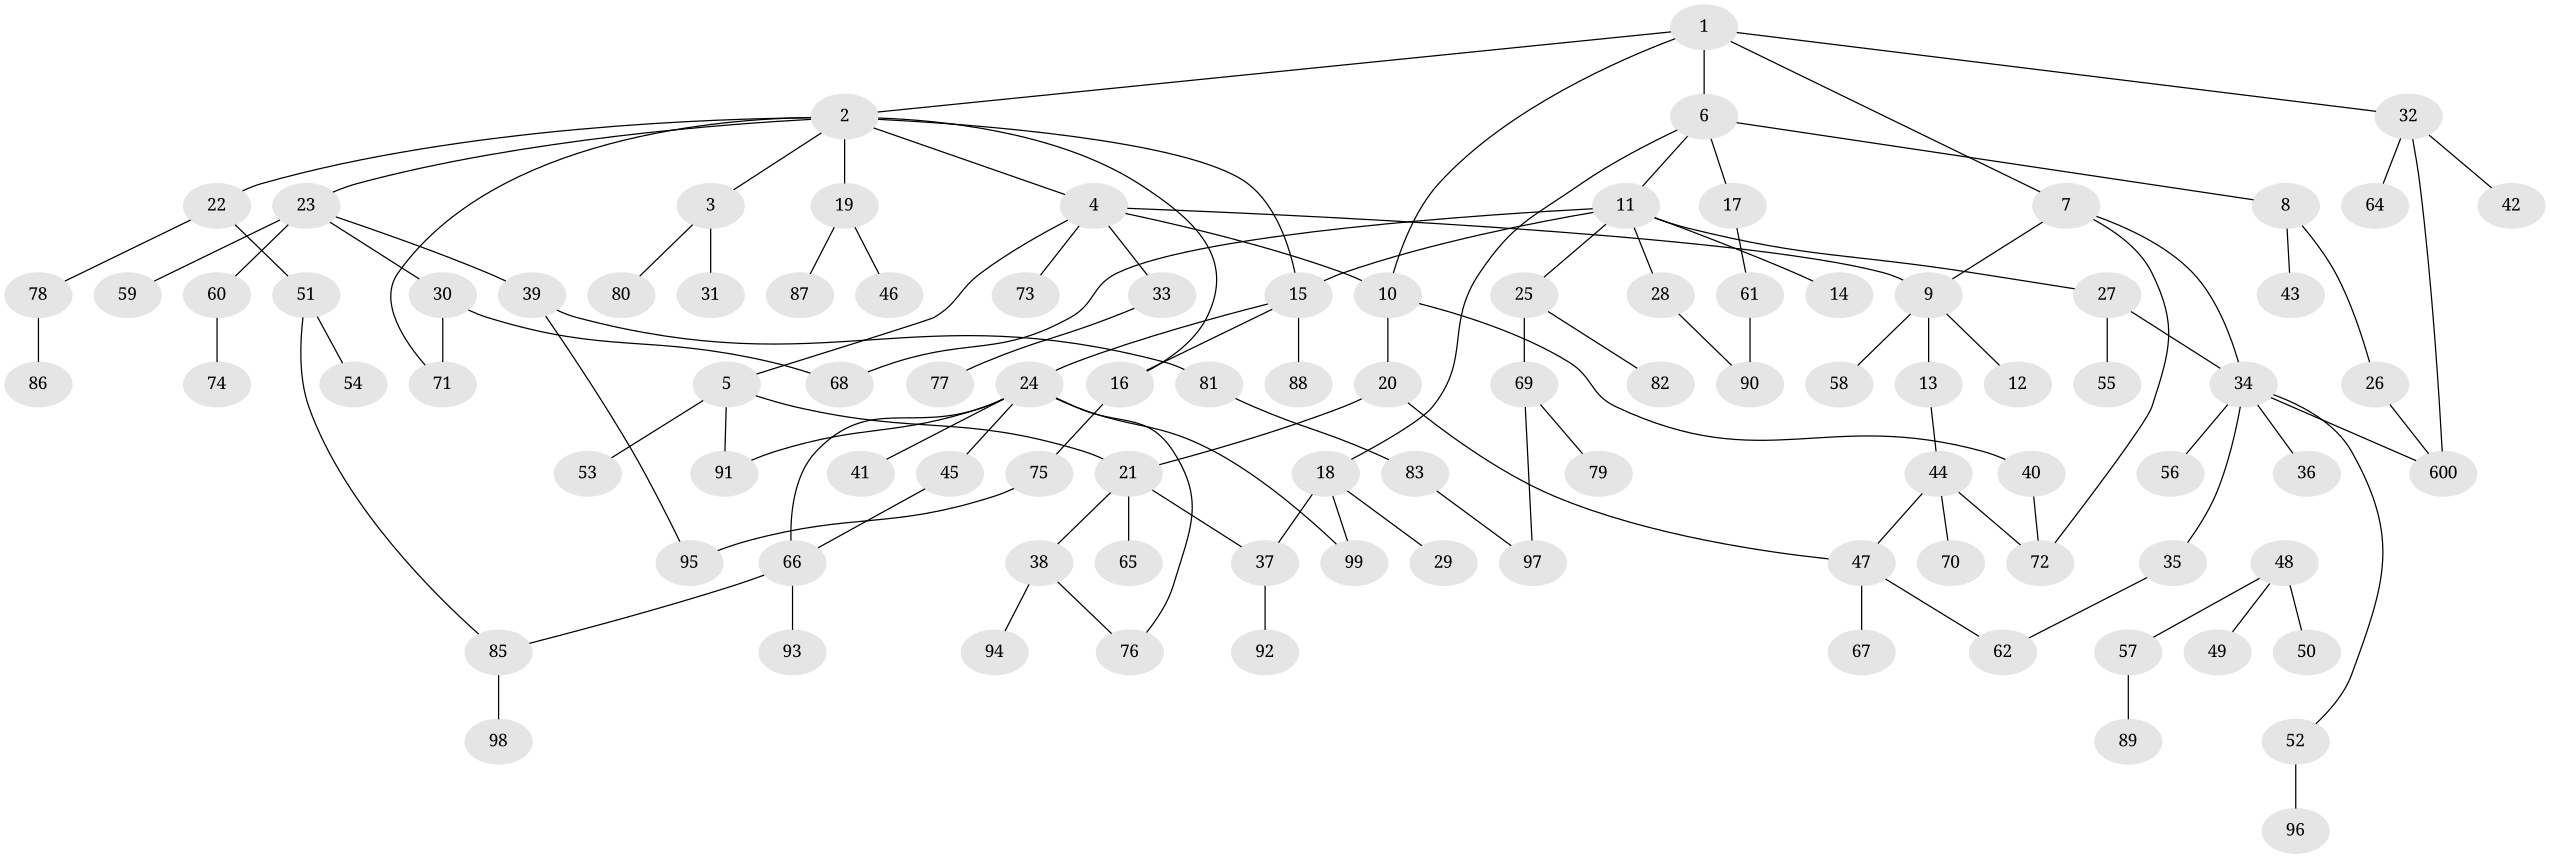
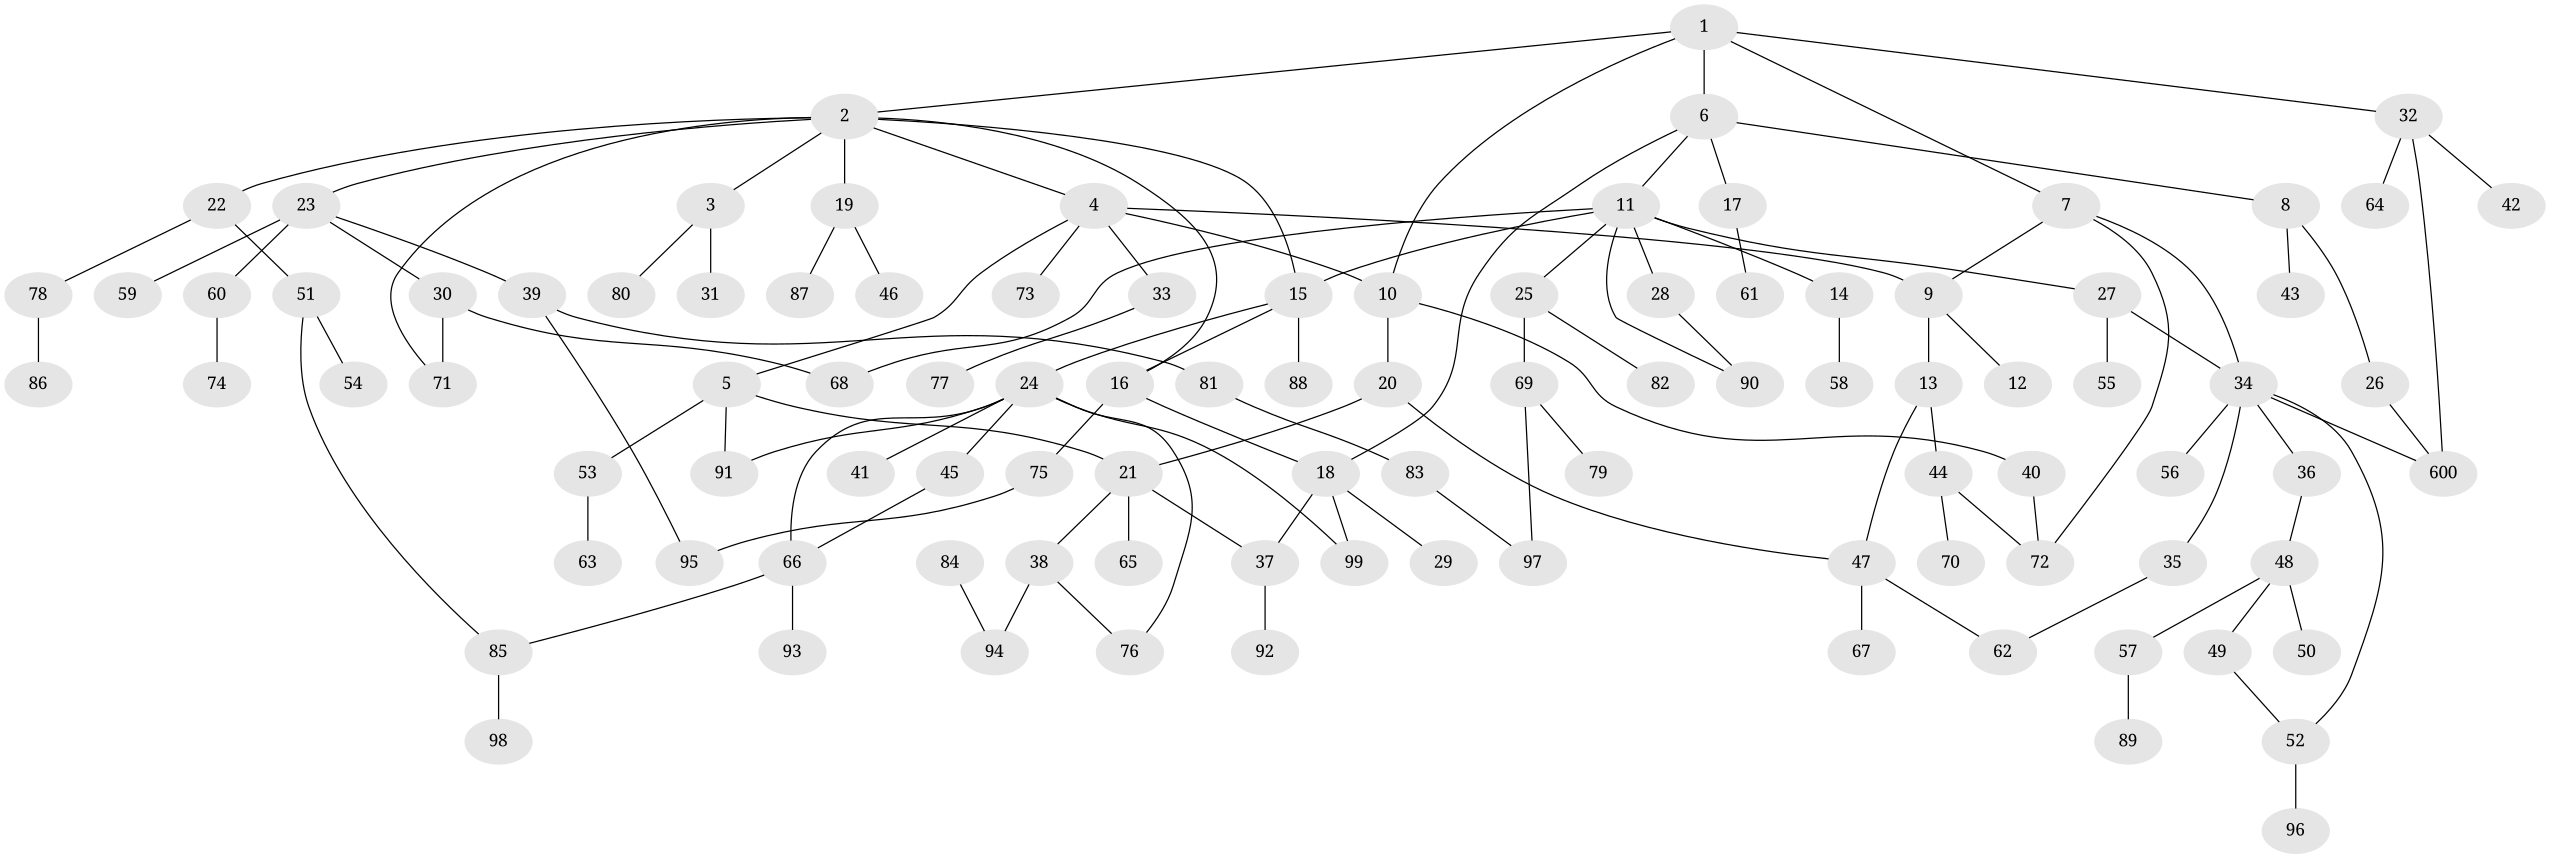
(1750, 340) -> (1628, 324)
(1884, 340) -> (1839, 340)
none -> (1222, 431)
(1900, 518) -> (1886, 471)
none -> (2296, 519)
none -> (588, 563)
none -> (950, 563)
none -> (2257, 697)
